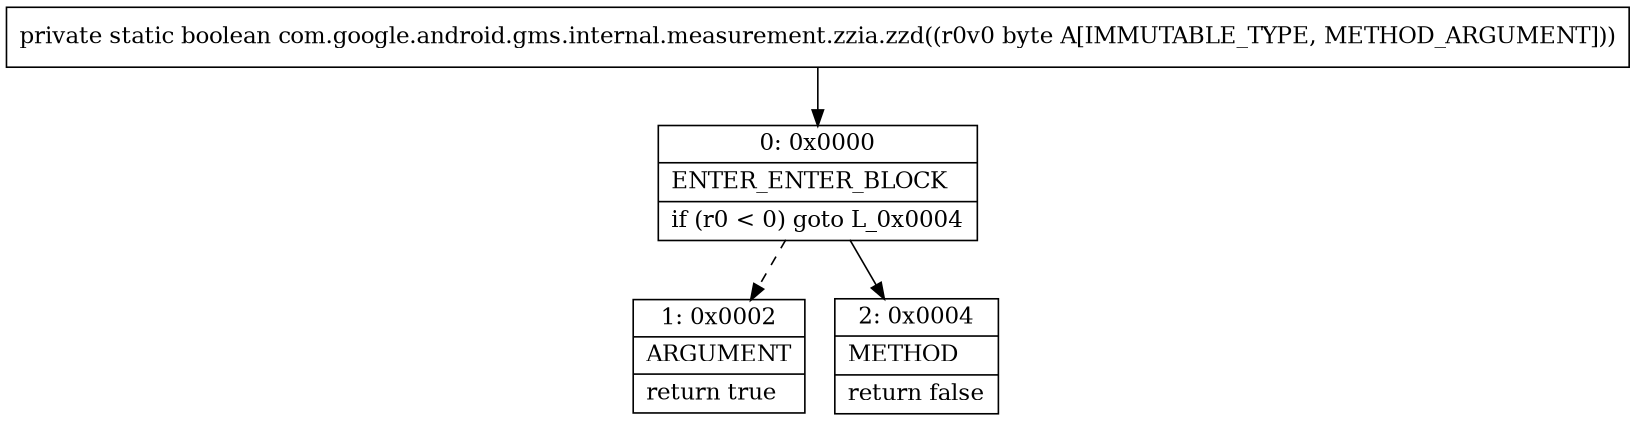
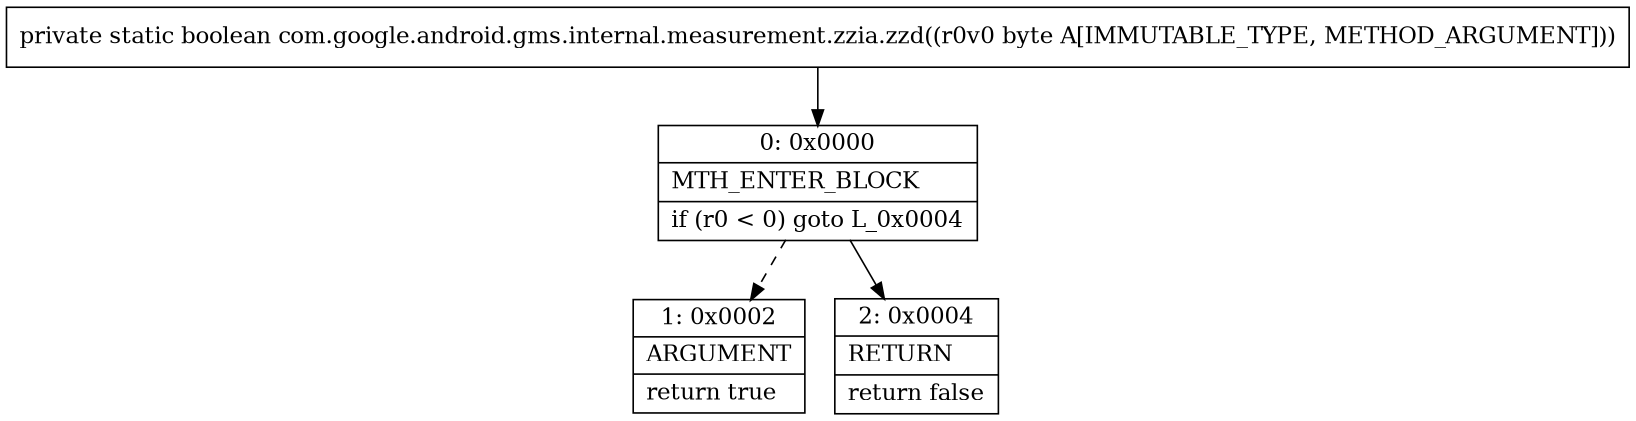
(810, 181) -> (796, 181)
(904, 355) -> (900, 355)
